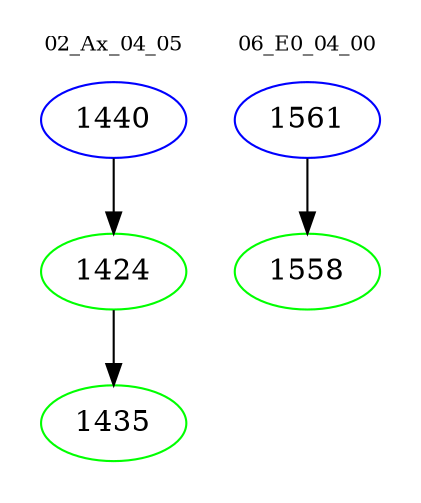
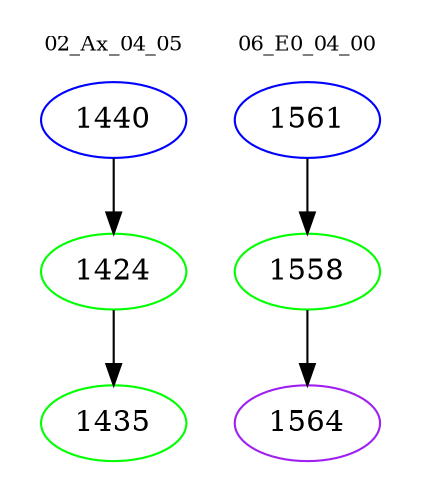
none -> (307, 423)
